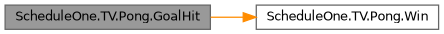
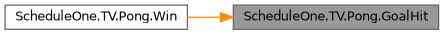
(227, 17) -> (204, 17)
